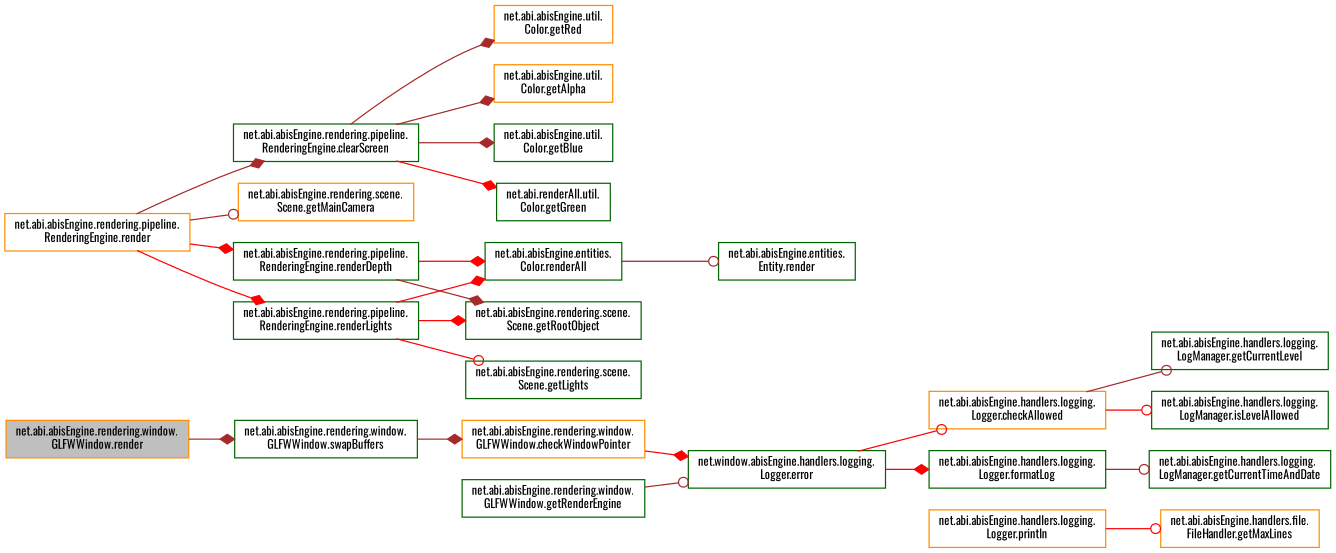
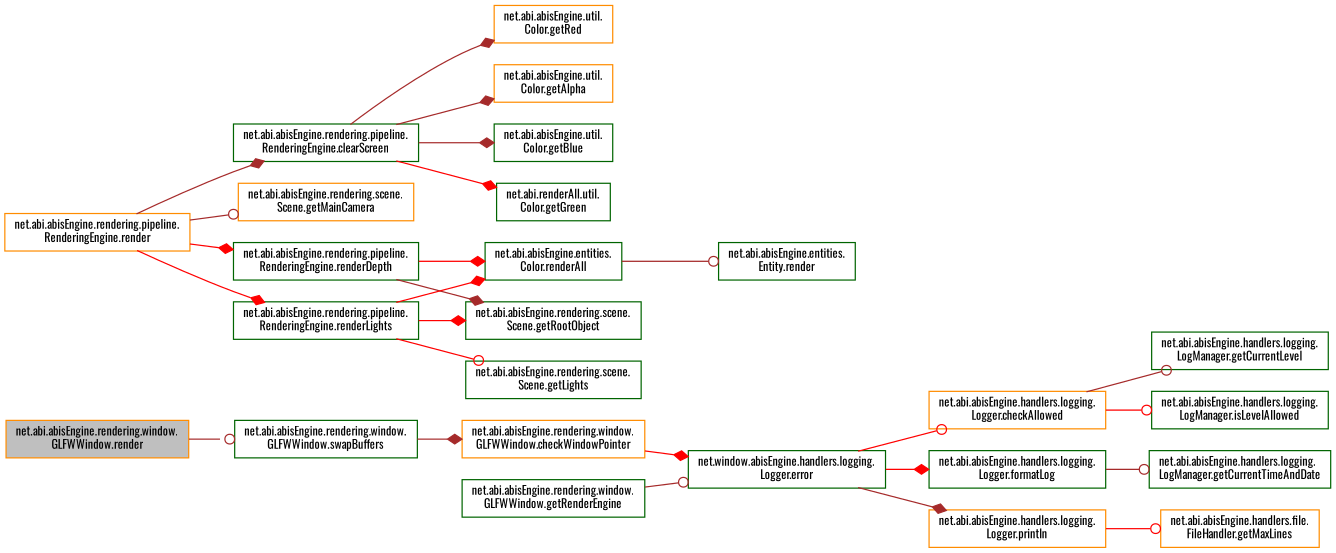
(204, 439) -> (204, 439)
none -> (895, 497)
